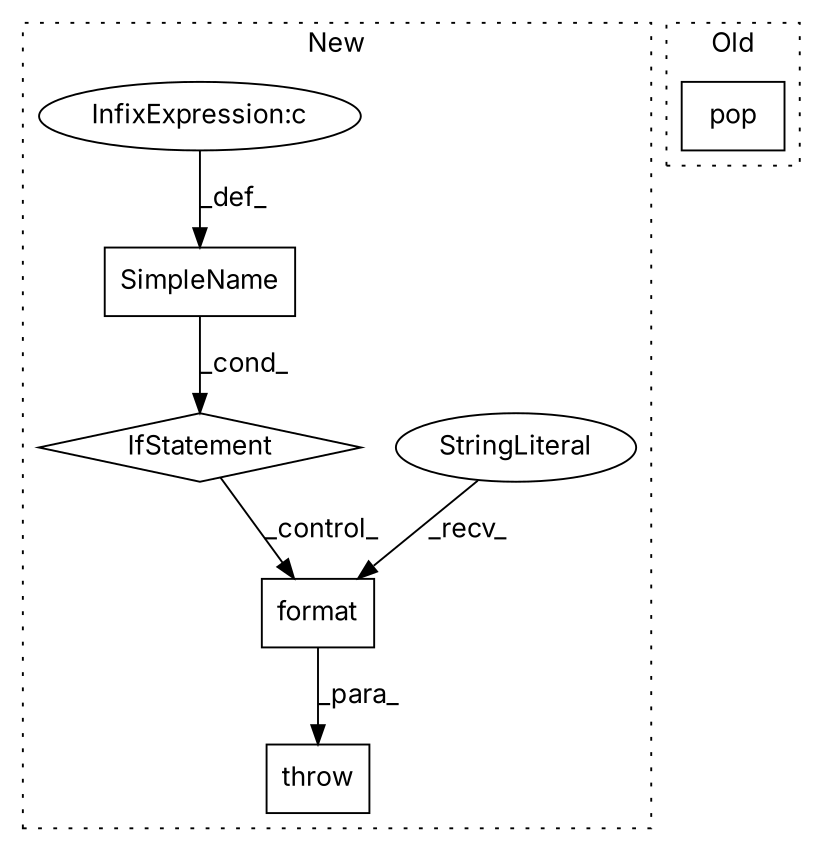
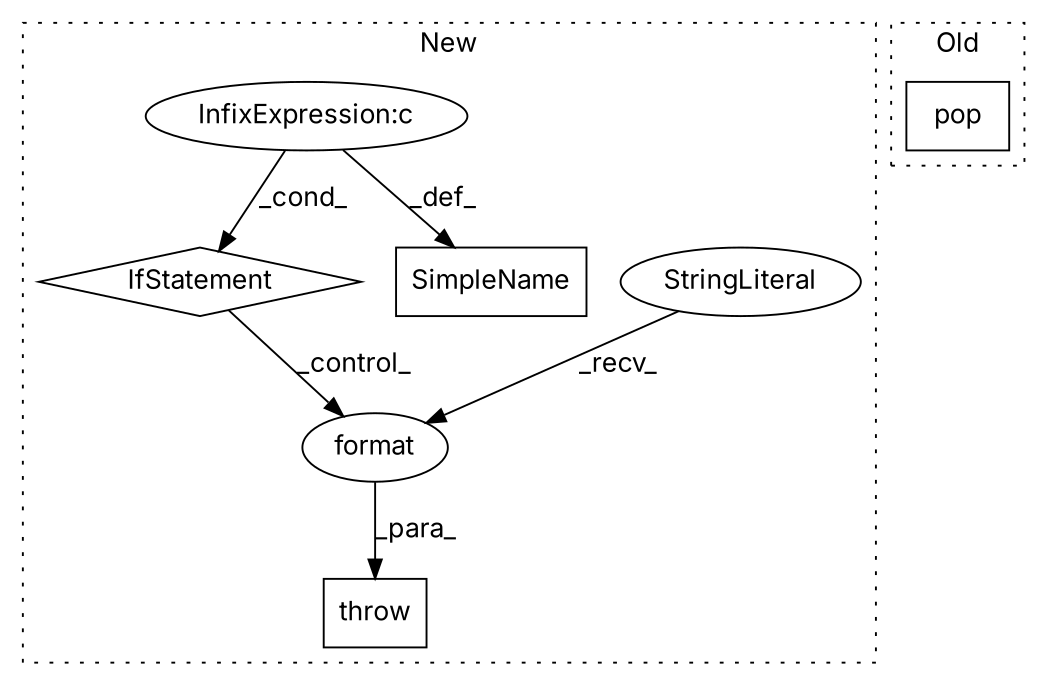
(200, 355) -> (257, 193)
(318, 613) -> (375, 447)
